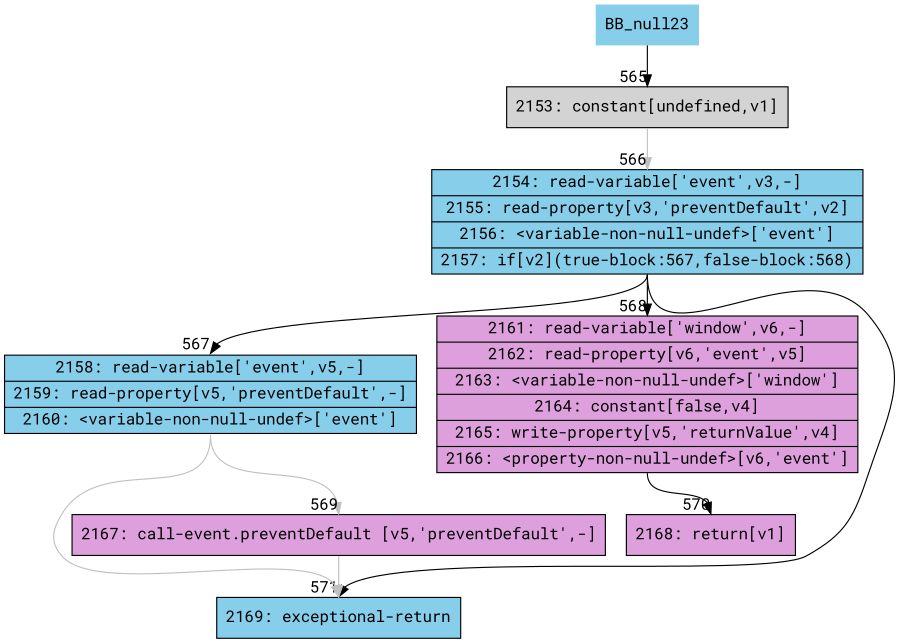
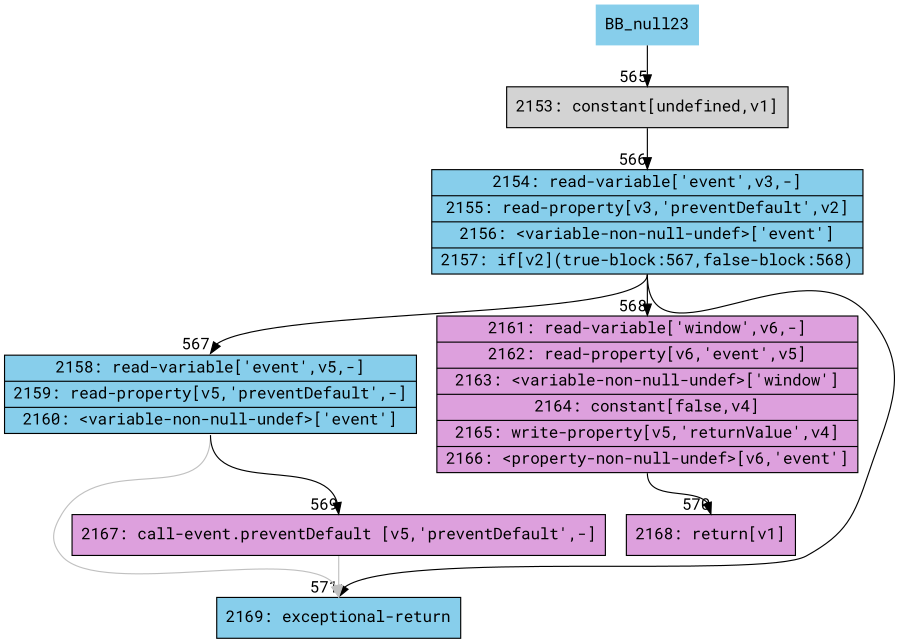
(647, 143) -> (647, 143)
(269, 474) -> (269, 474)
